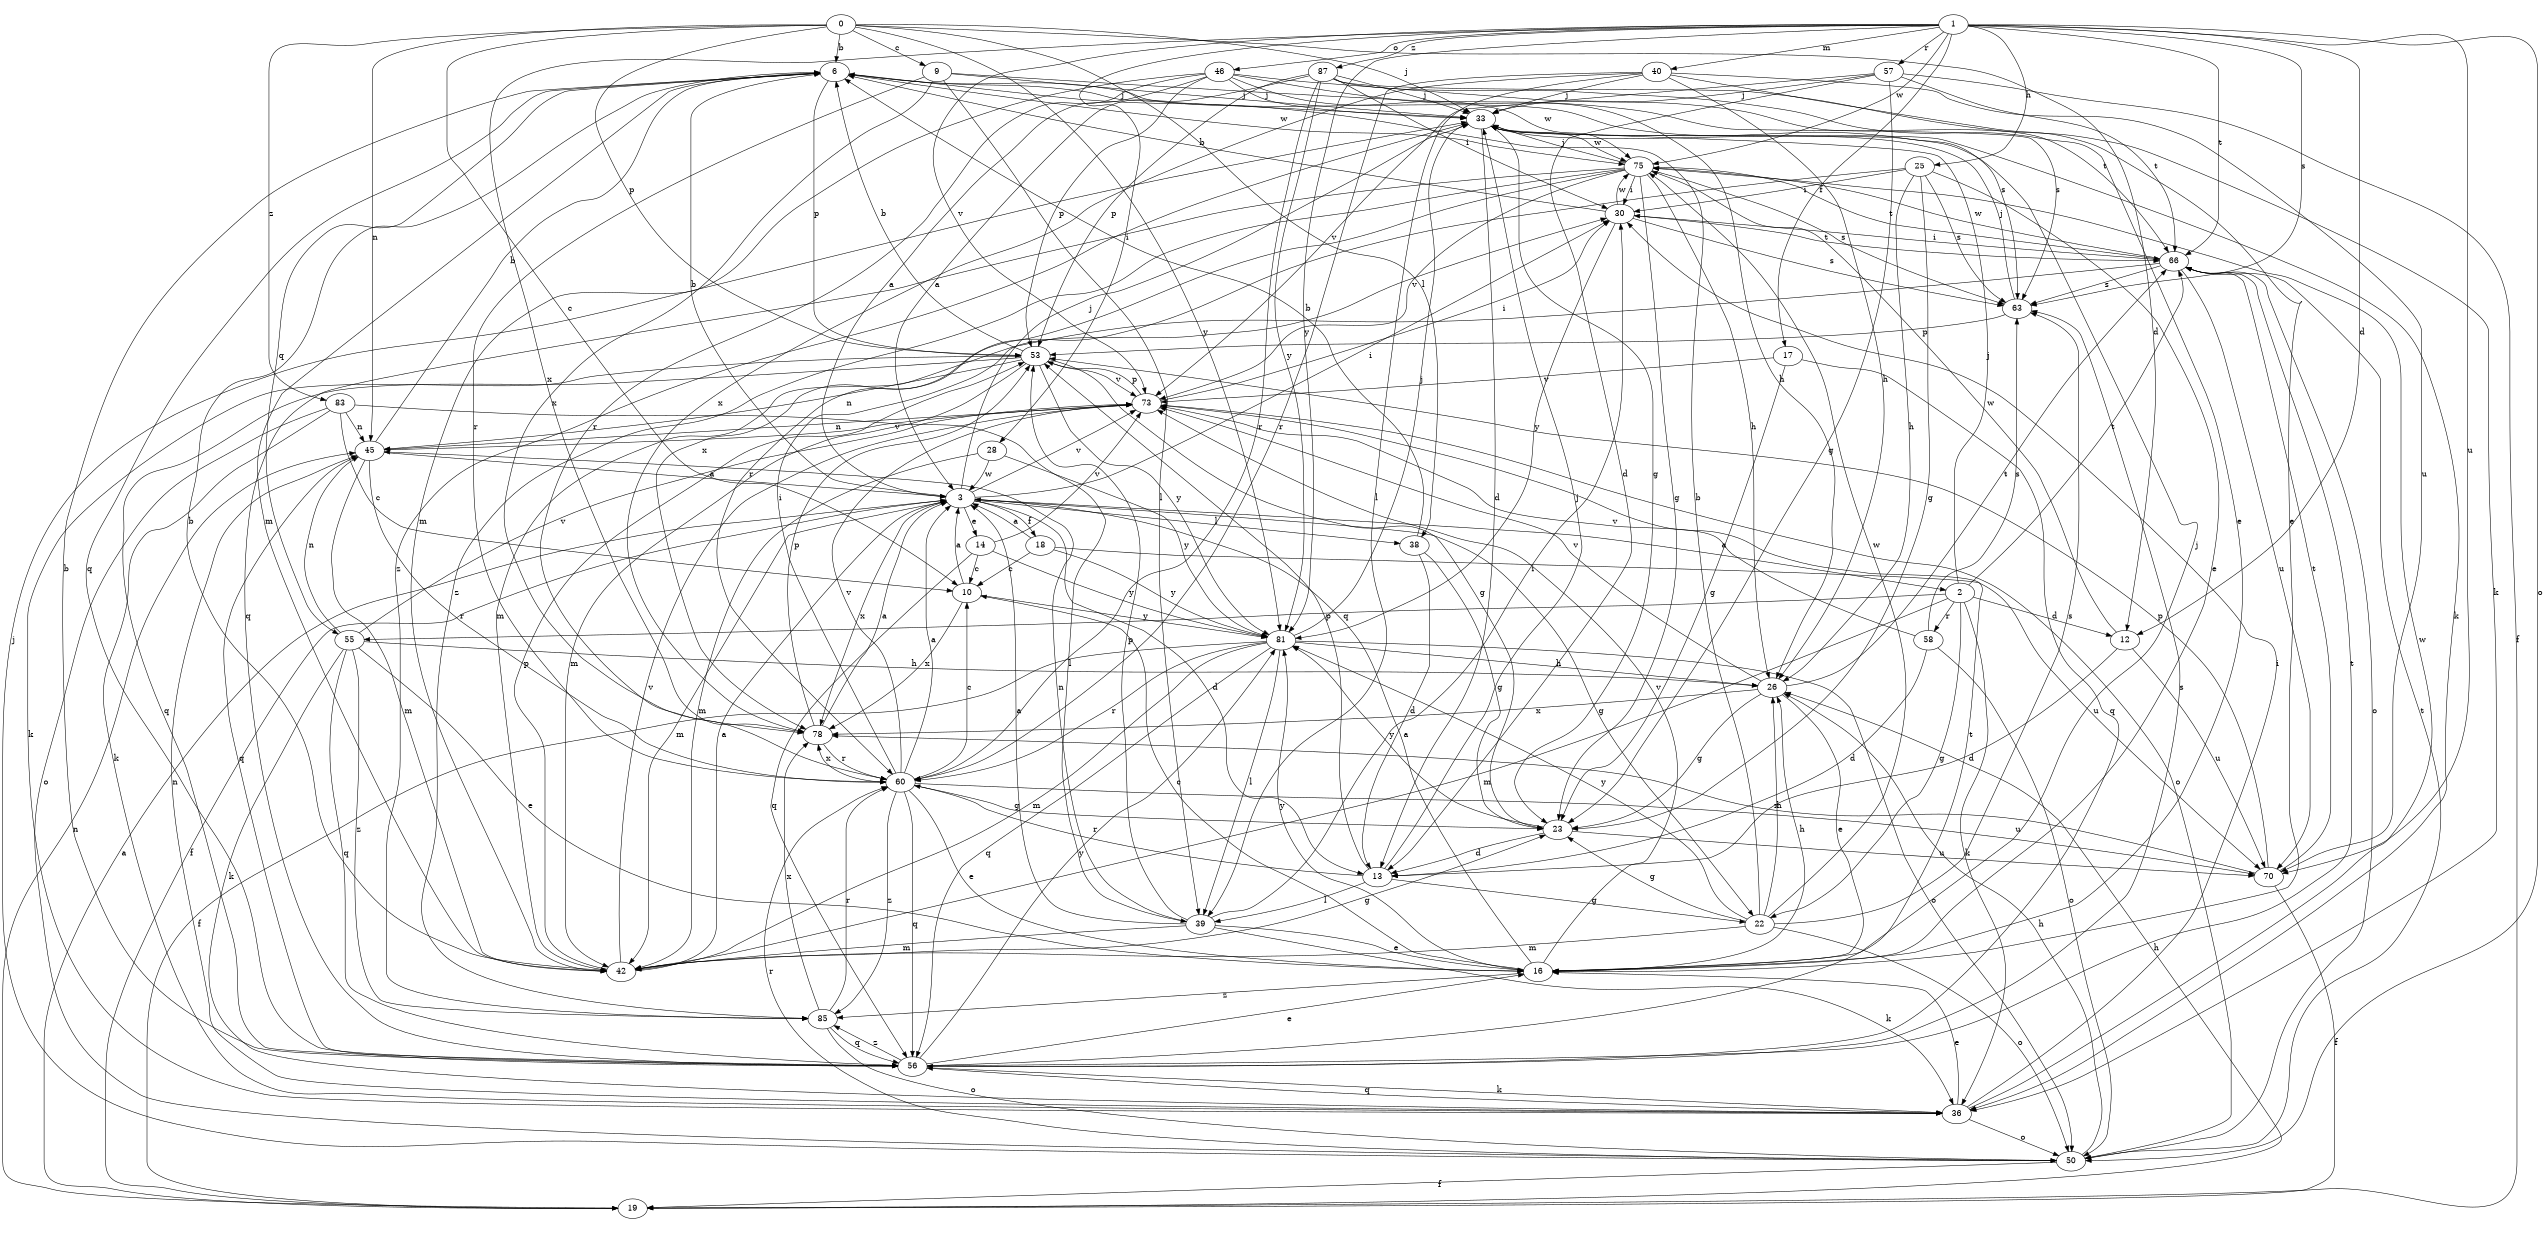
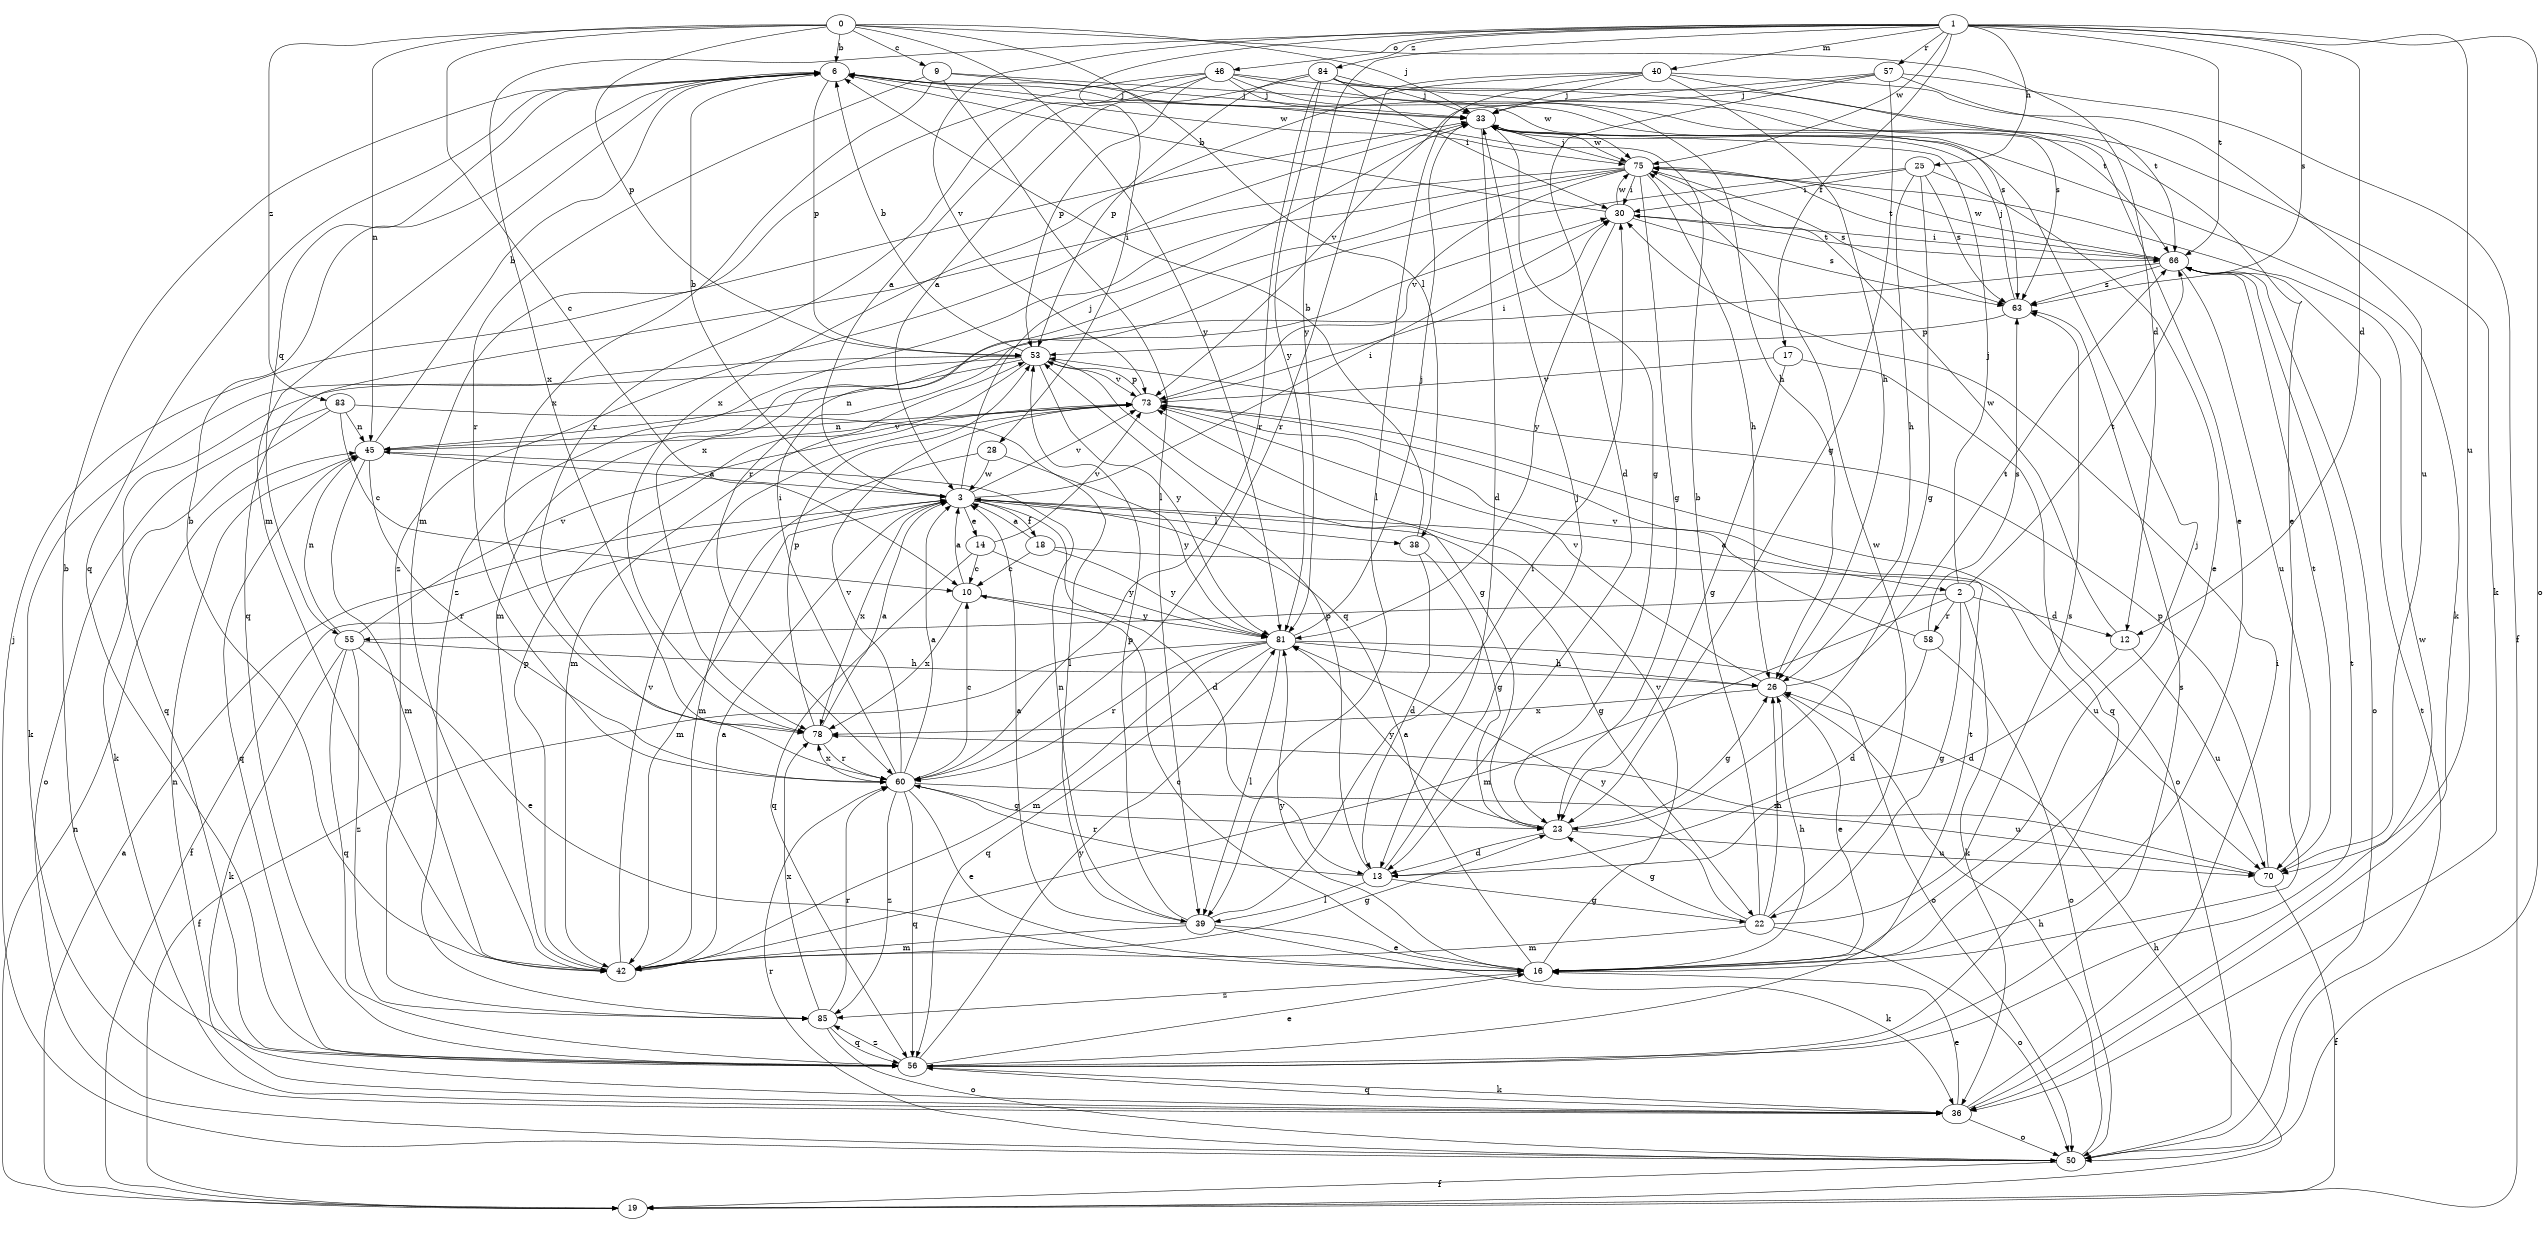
(1323, 72) -> (1323, 72)
(1680, 778) -> (1681, 795)
